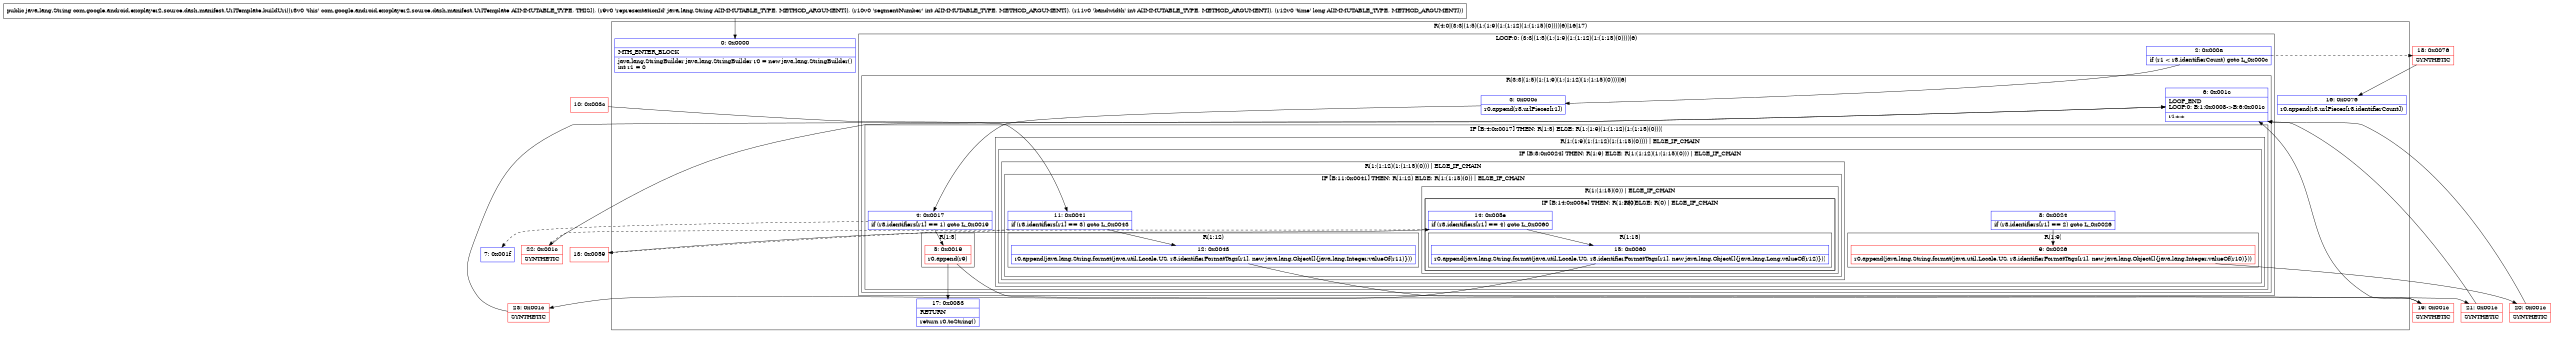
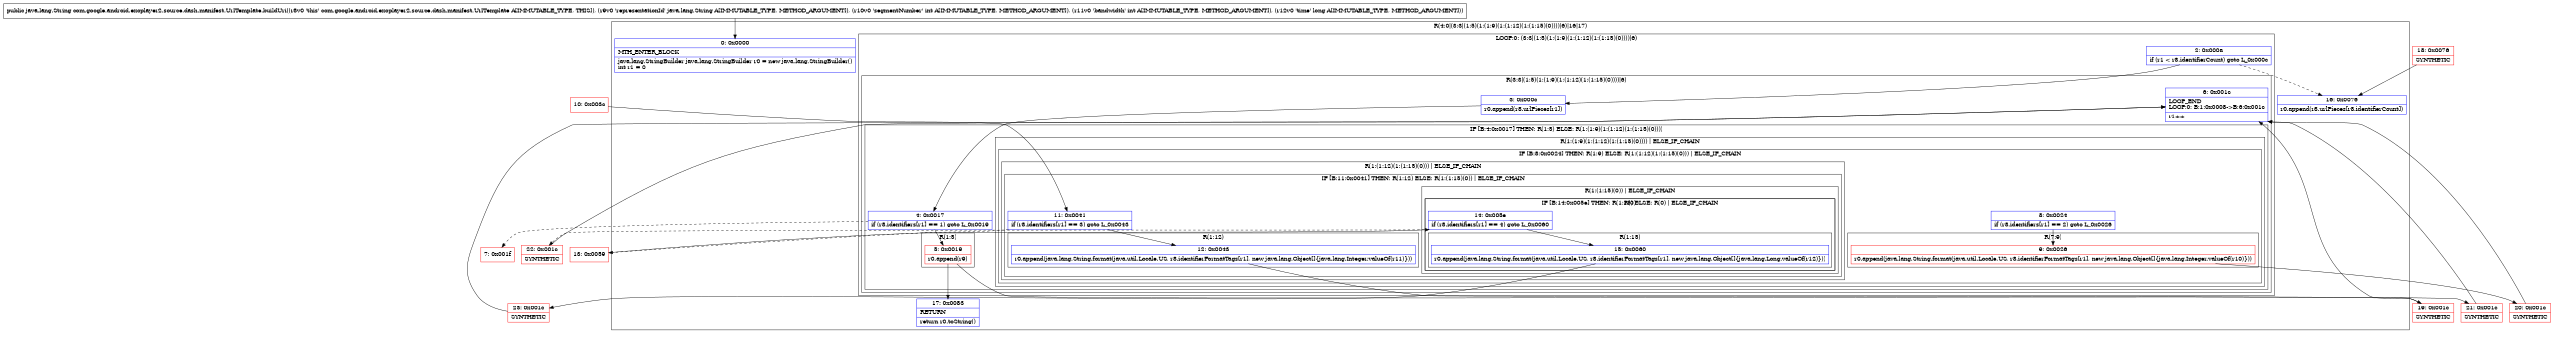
(2340, 56) -> (2279, 78)
(2053, 238) -> (2053, 238)
(498, 255) -> (498, 255)
